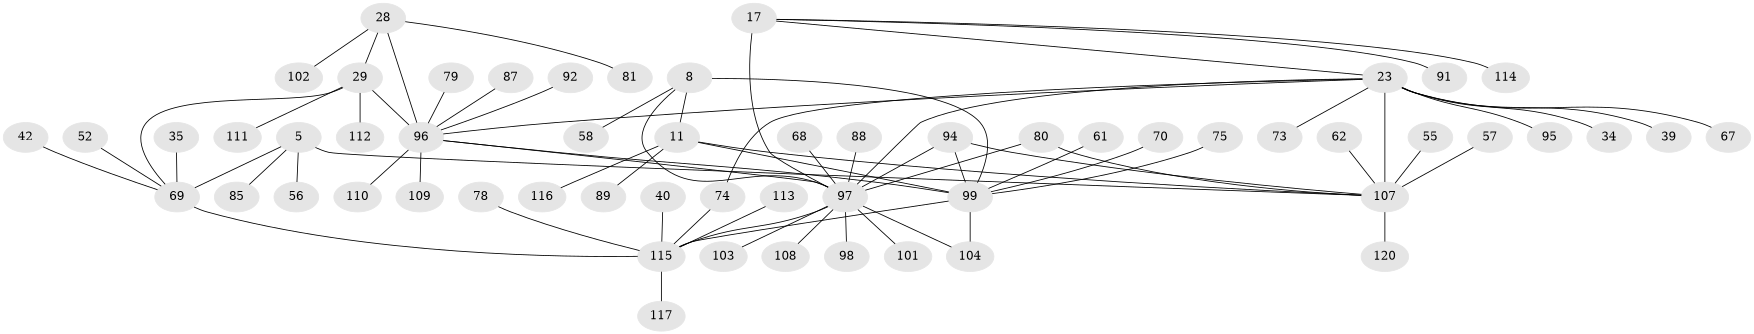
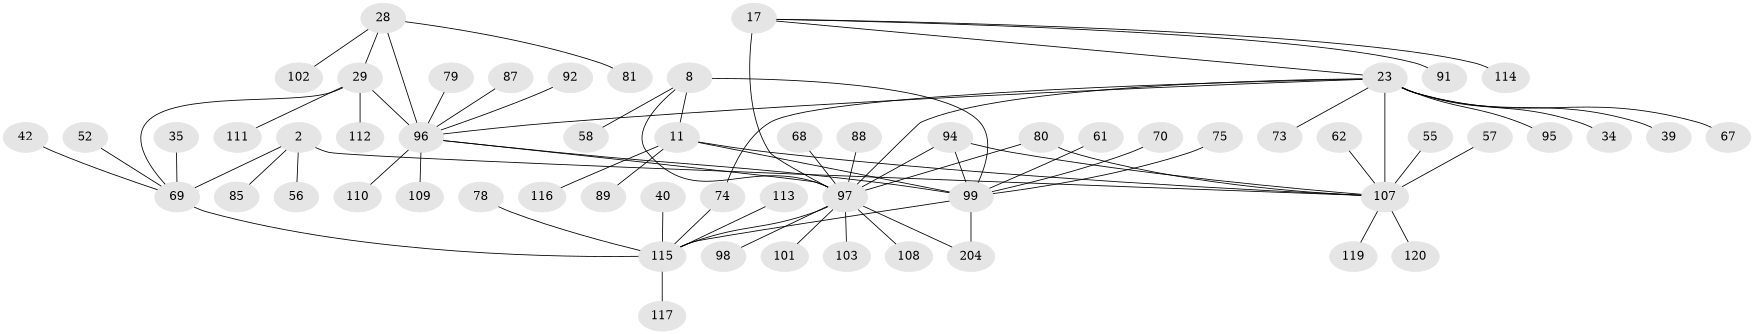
(299, 137) -> (299, 137)
(970, 257) -> (971, 257)
none -> (1353, 257)
